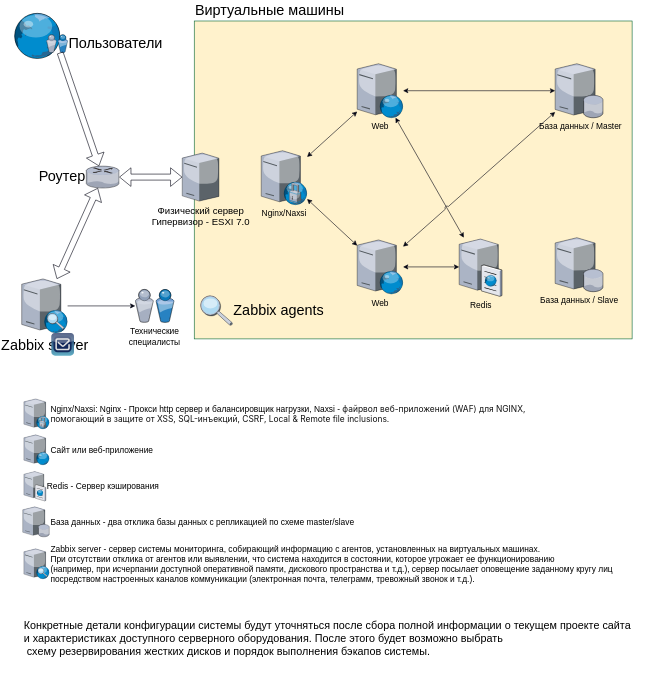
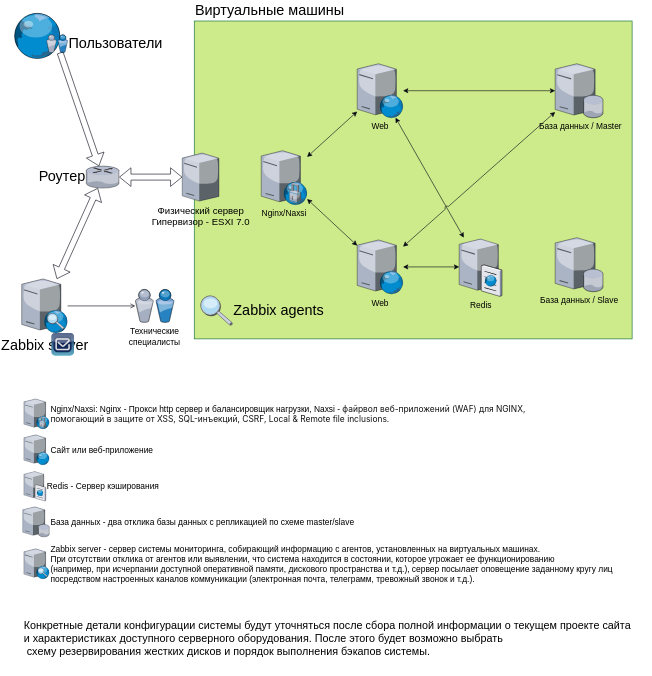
(413, 180) -> (413, 180)
(129, 306) -> (131, 306)
